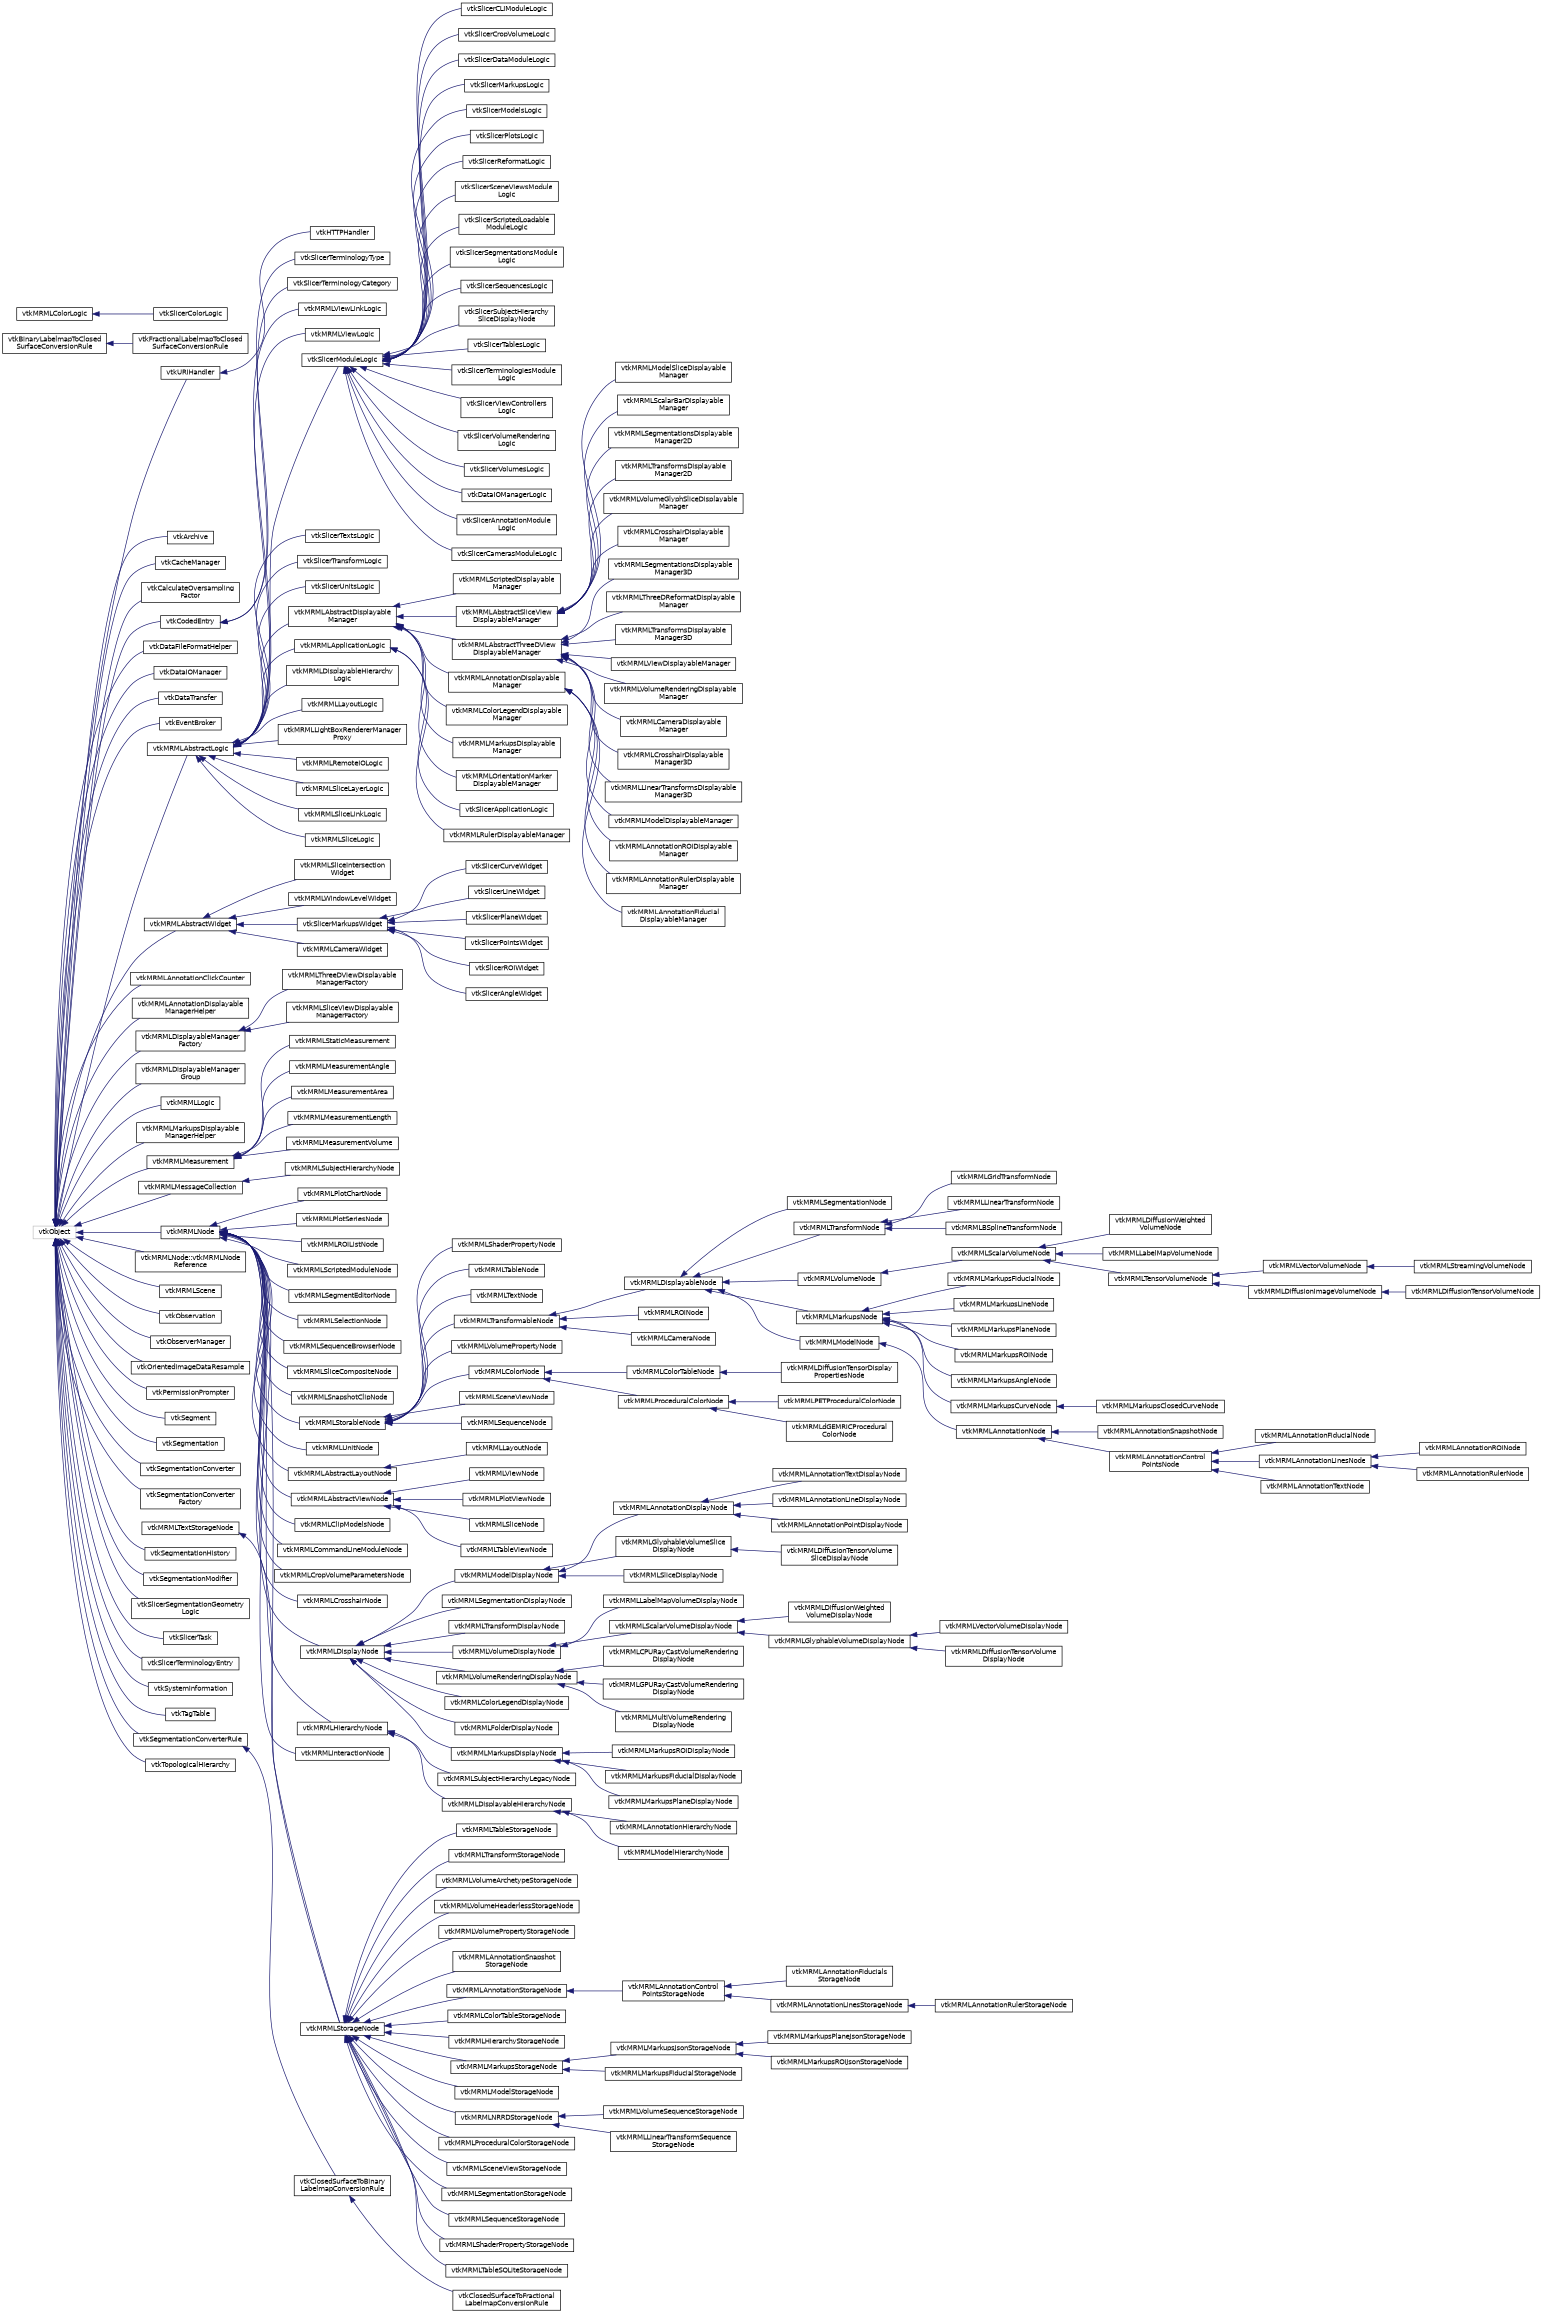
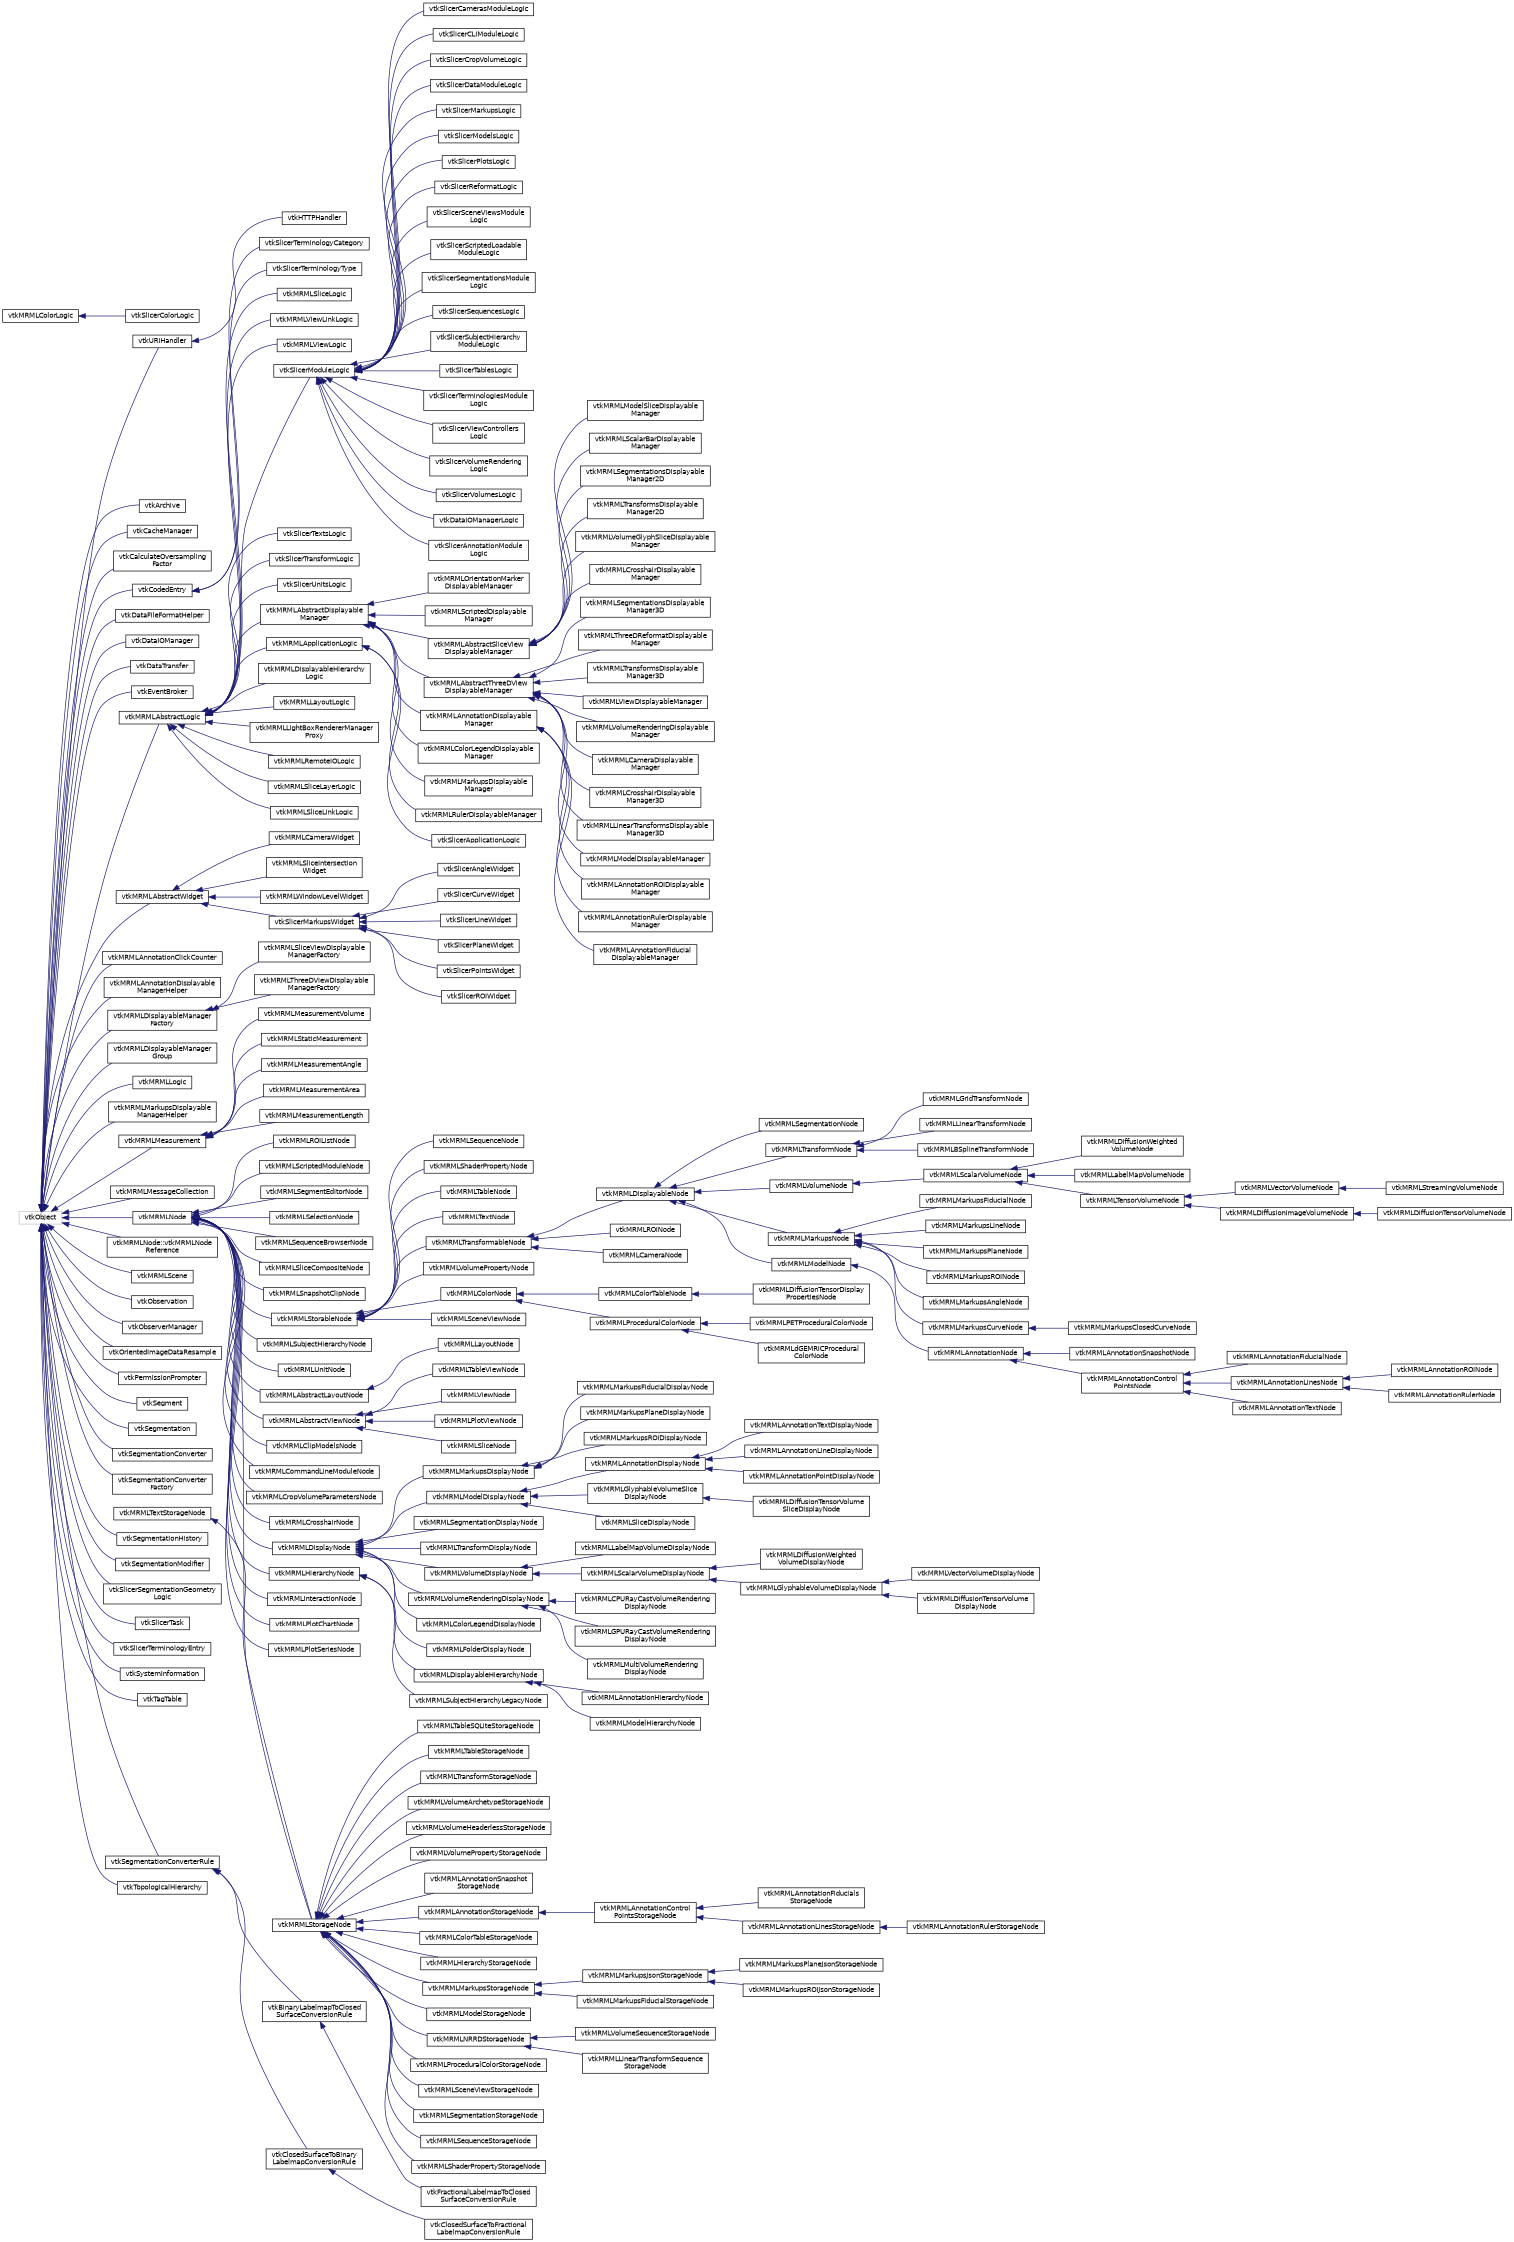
(507, 316) -> (479, 341)
(270, 1178) -> (235, 1275)
none -> (249, 1943)
